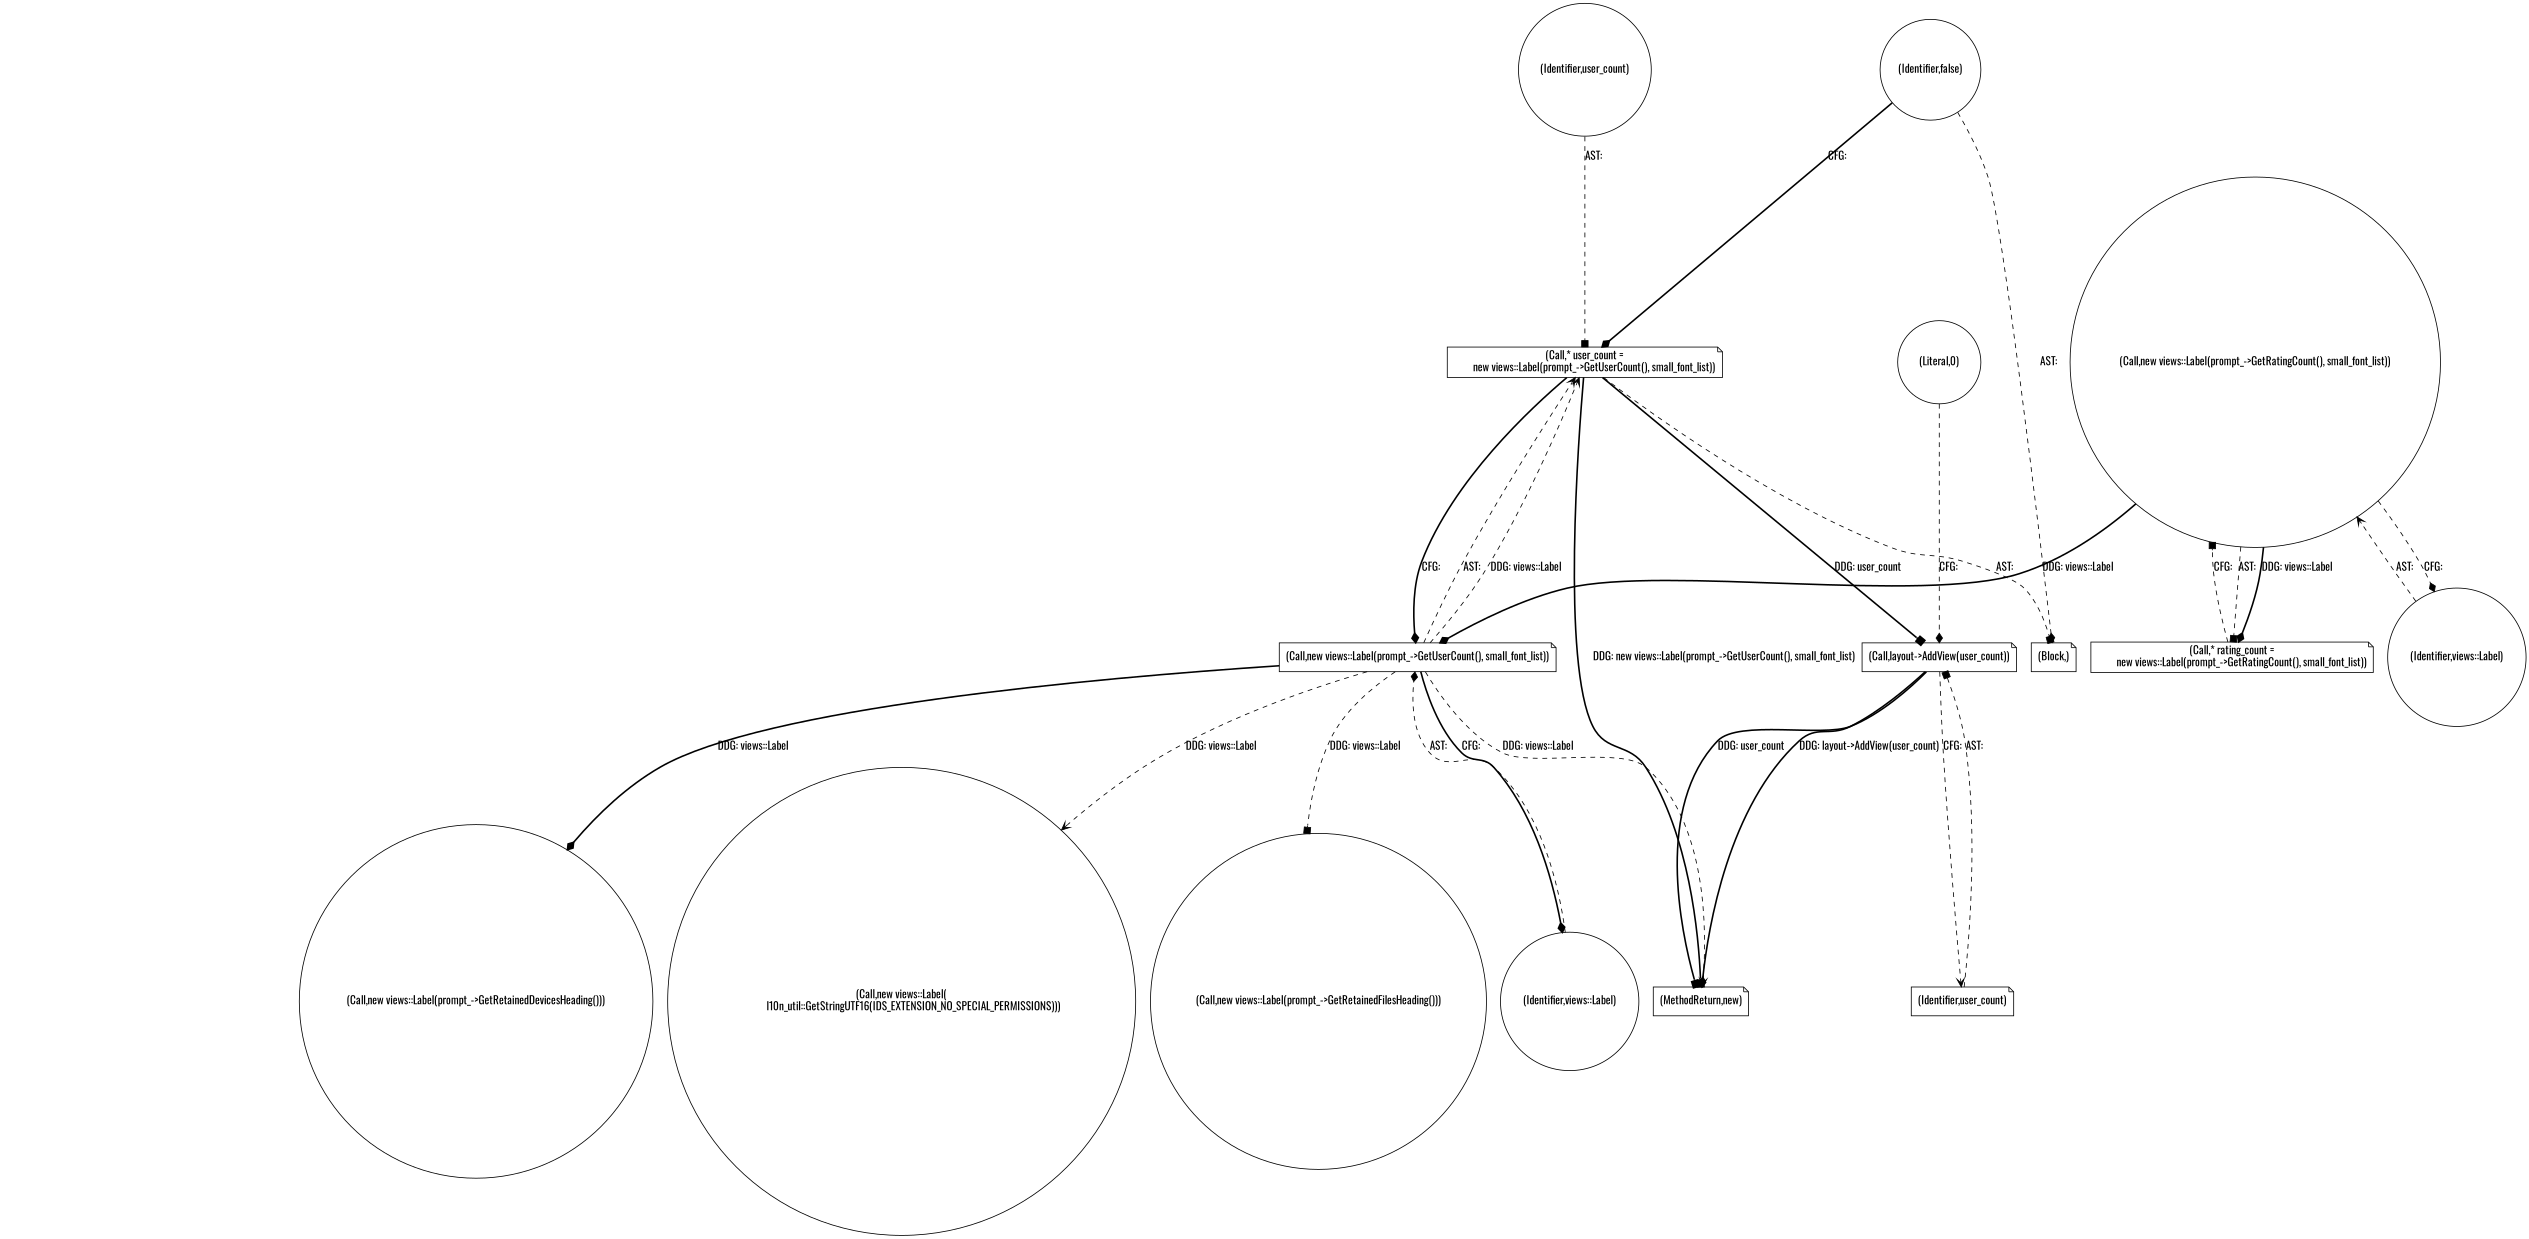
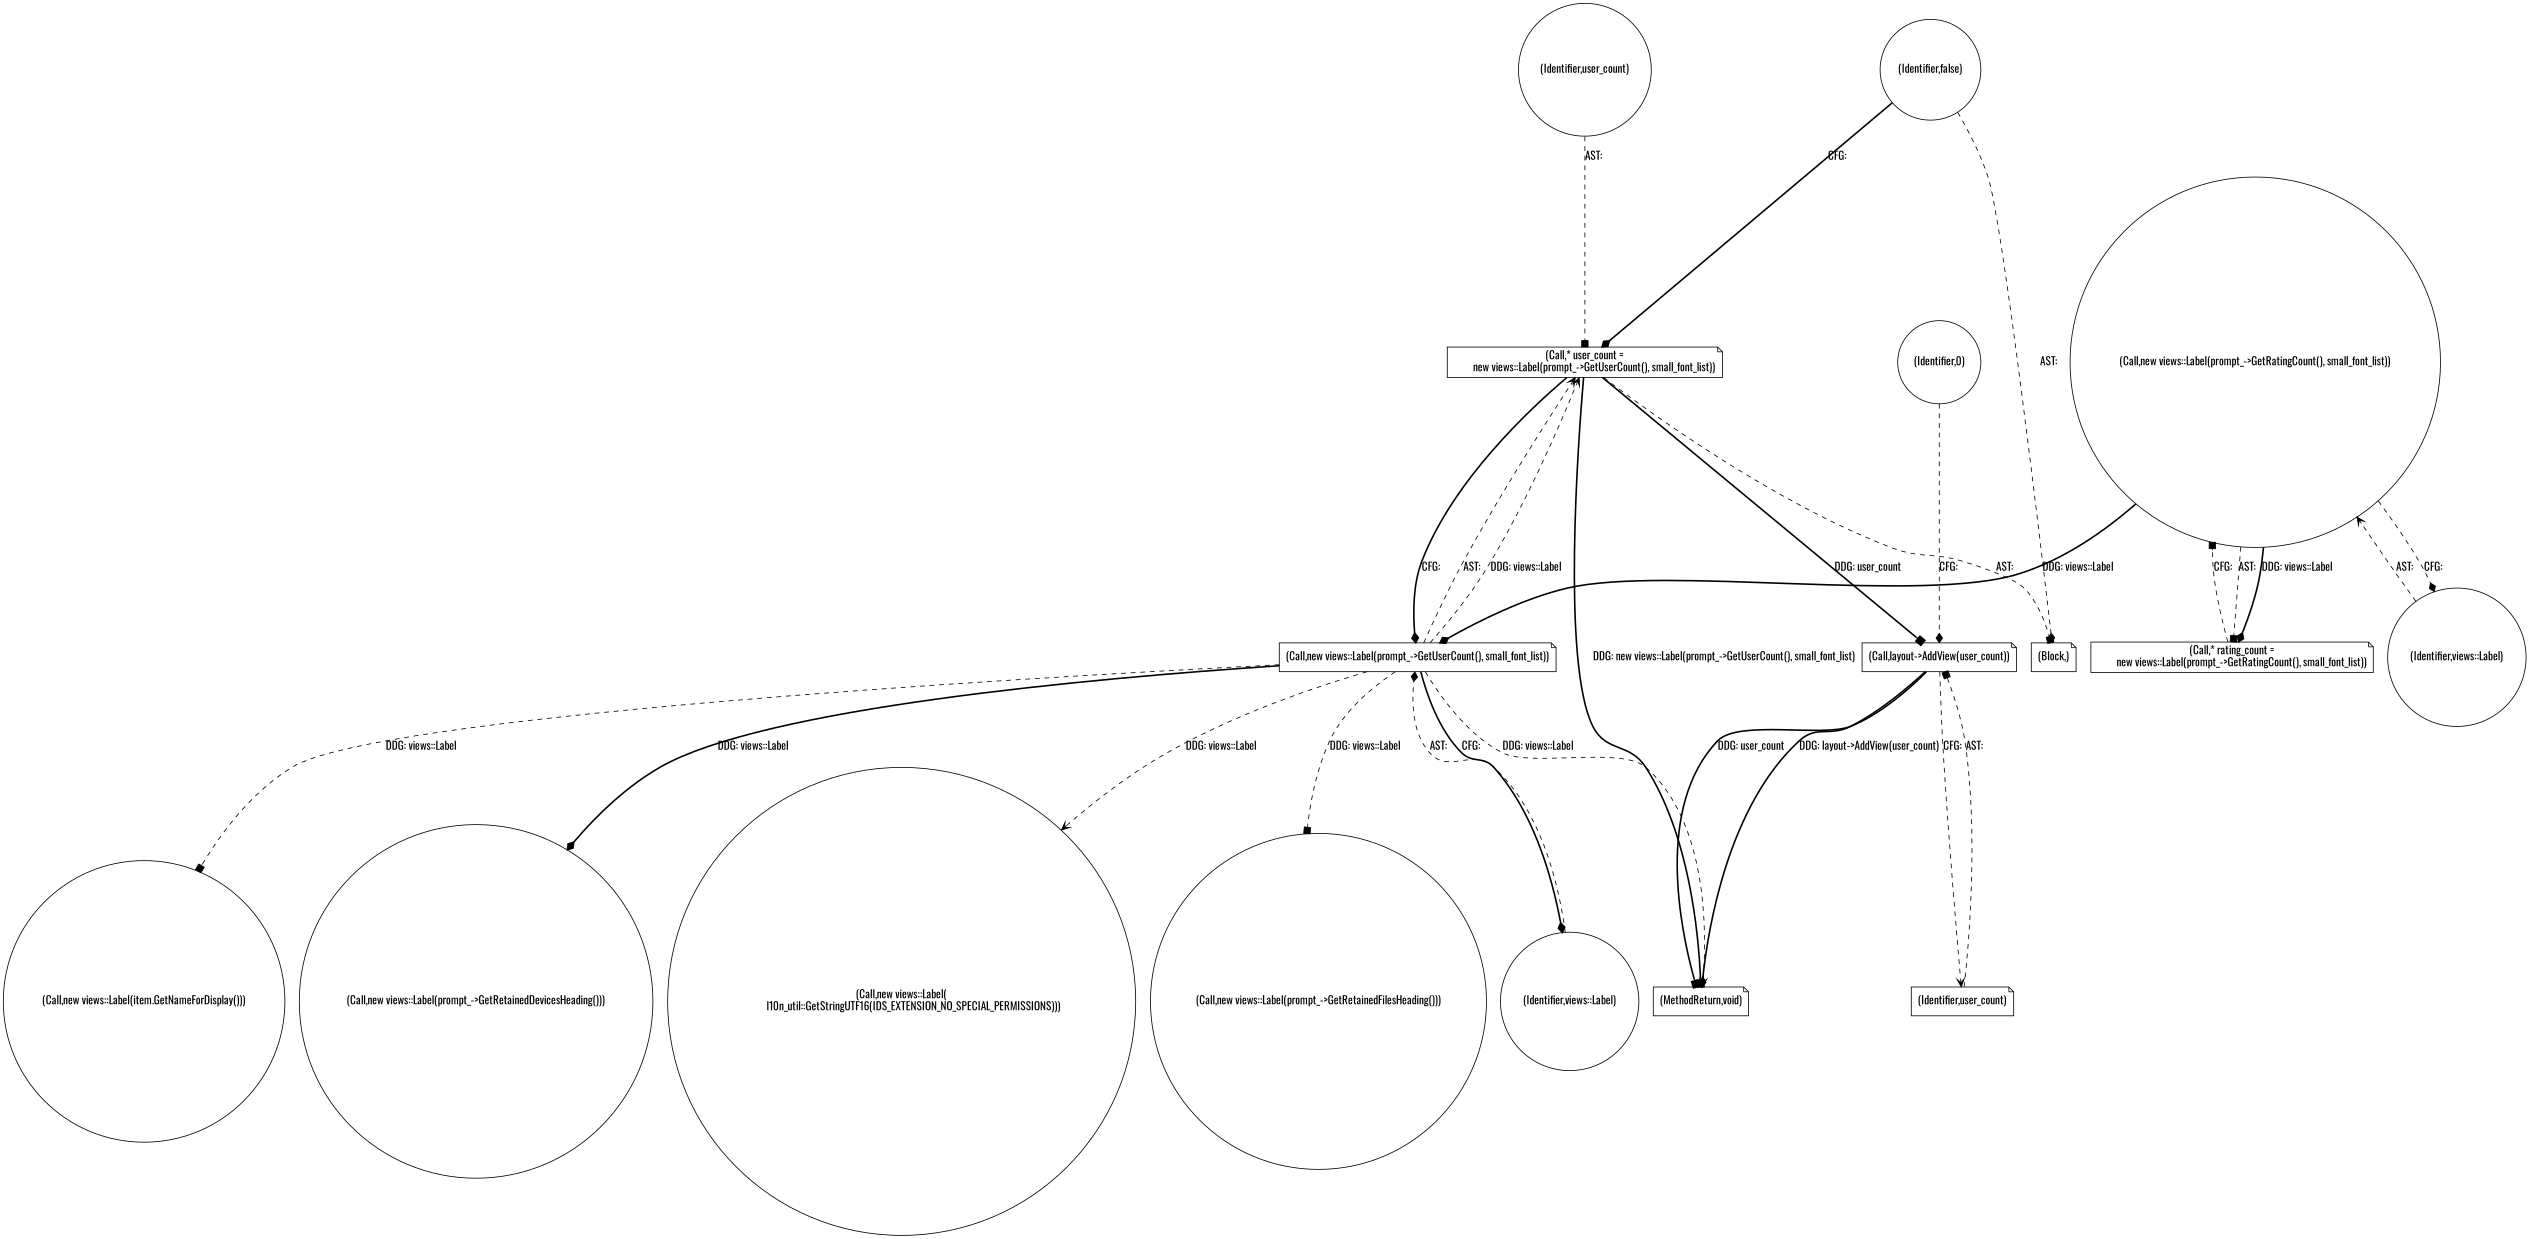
(1939, 362) -> (1939, 362)
none -> (144, 1001)
(1701, 1001) -> (1701, 1001)
